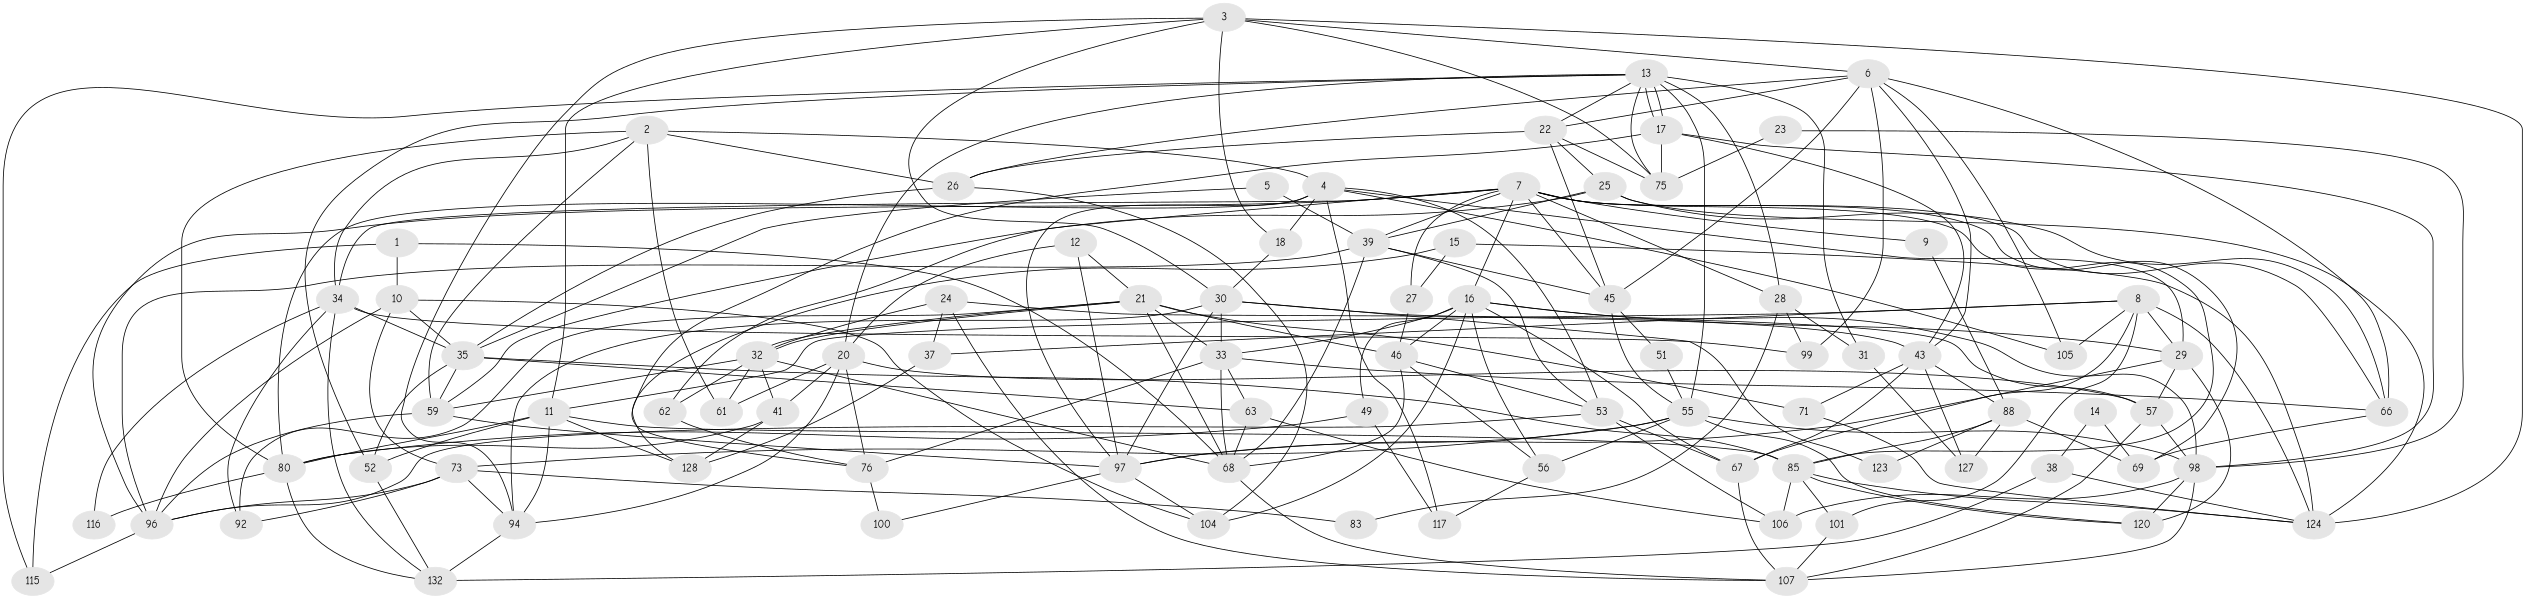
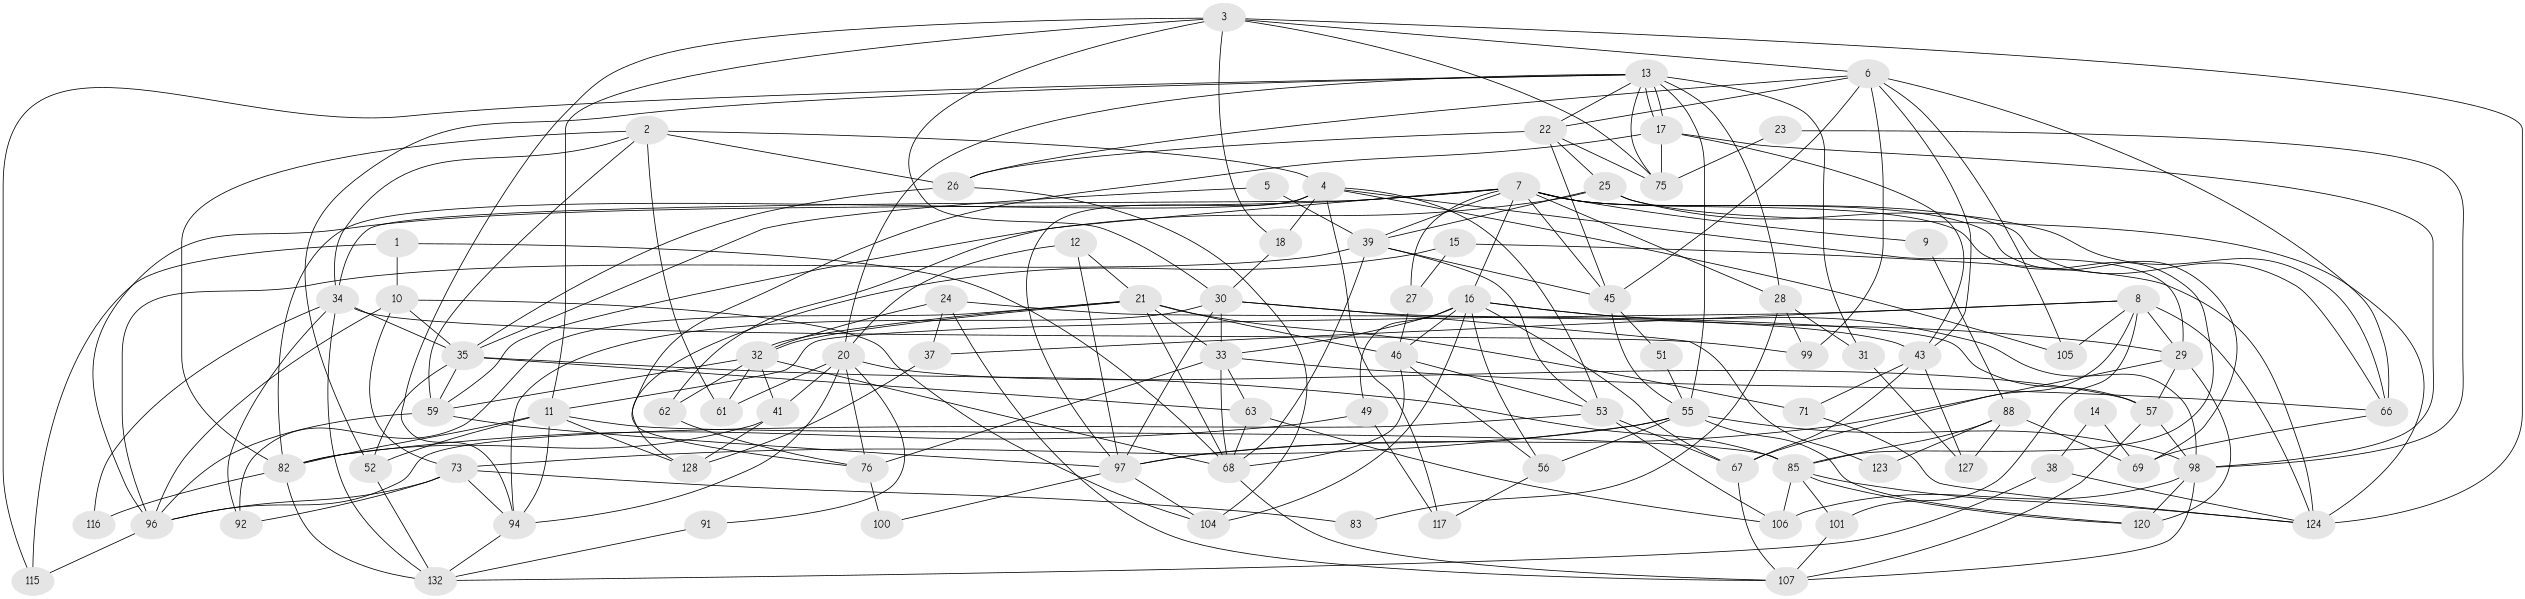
(1965, 384) -> none
(284, 469) -> (284, 469)
none -> (706, 525)
